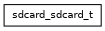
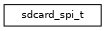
(53, 15) -> (53, 15)
